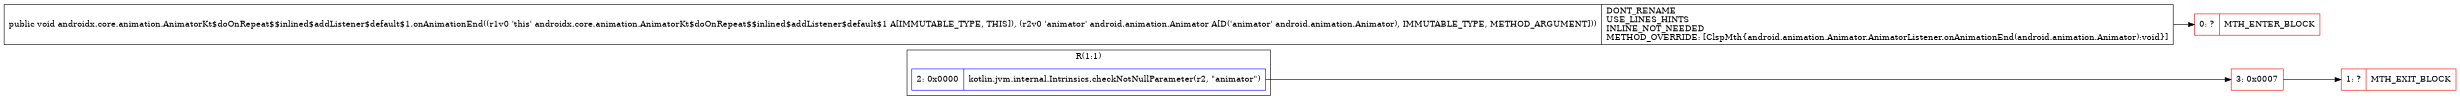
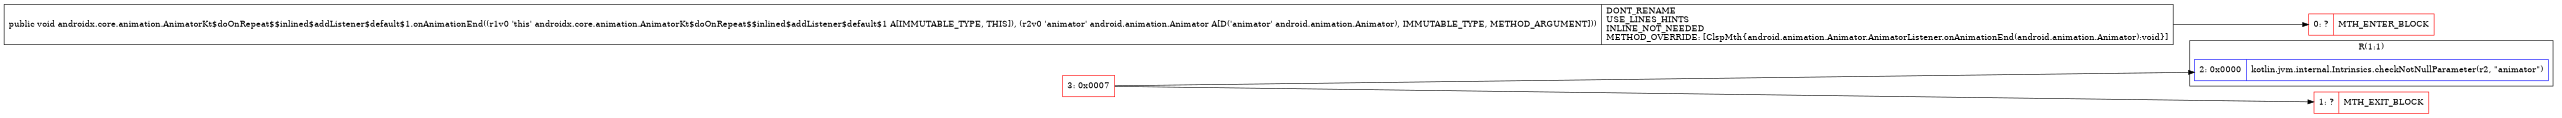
(1745, 80) -> (1652, 79)
